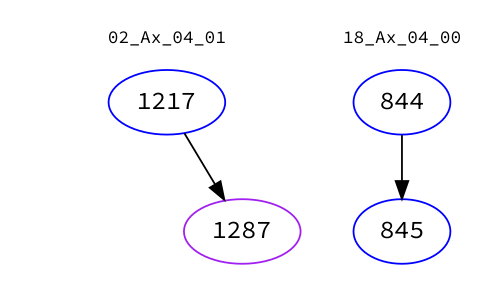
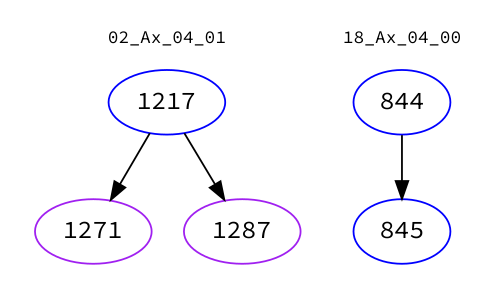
none -> (93, 231)
